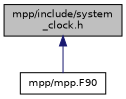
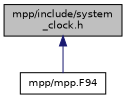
(63, 83) -> (63, 83)
